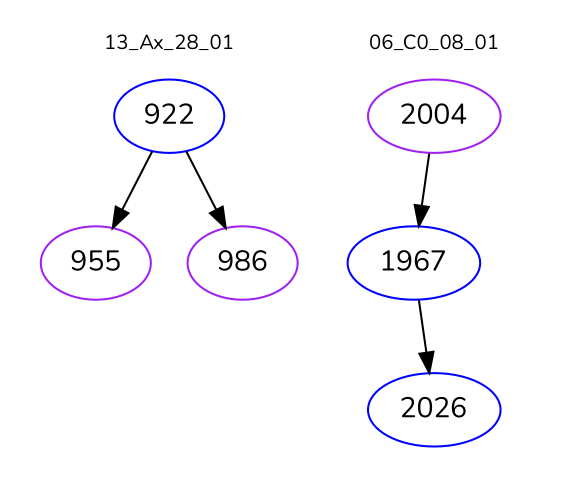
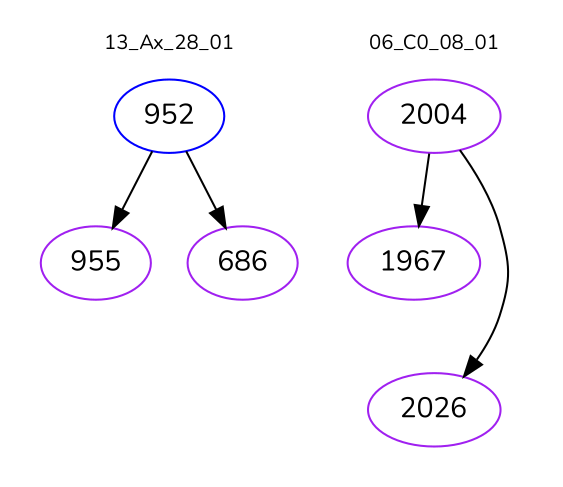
(169, 116) -> (169, 116)
(243, 263) -> (243, 263)
(414, 263) -> (414, 263)
(423, 326) -> (506, 253)
(434, 410) -> (434, 410)
